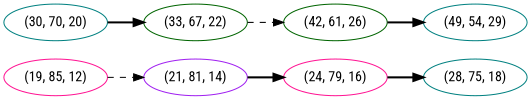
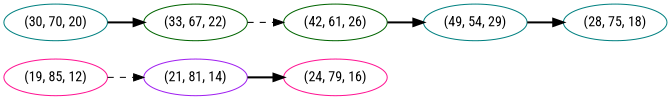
(400, 77) -> (540, 22)
